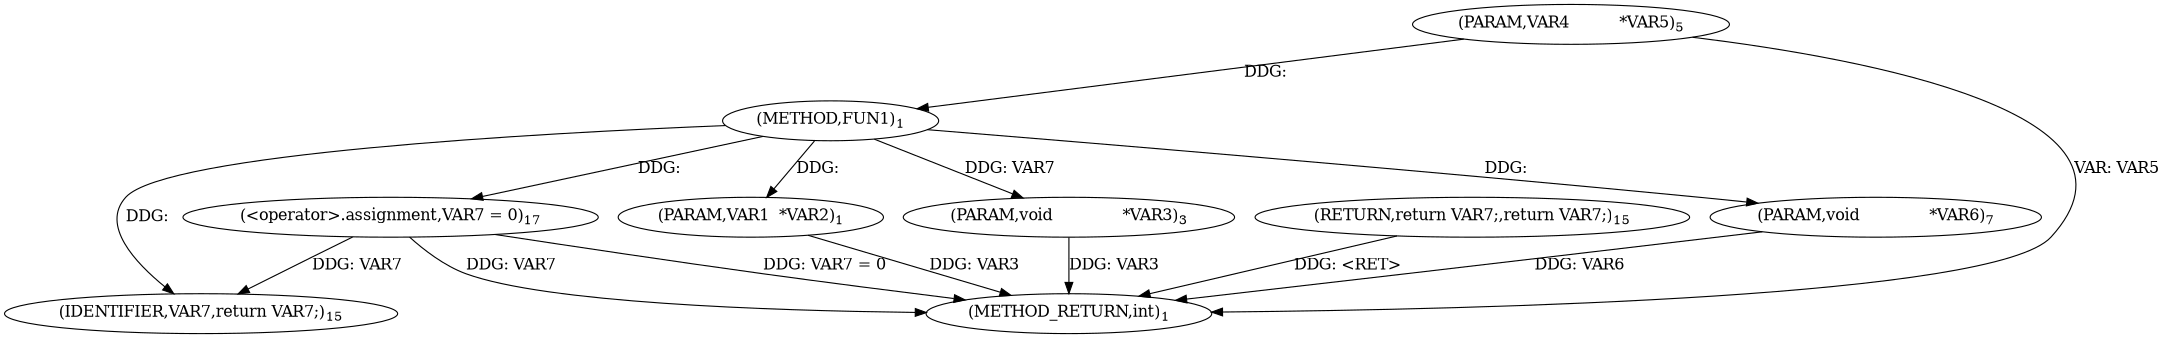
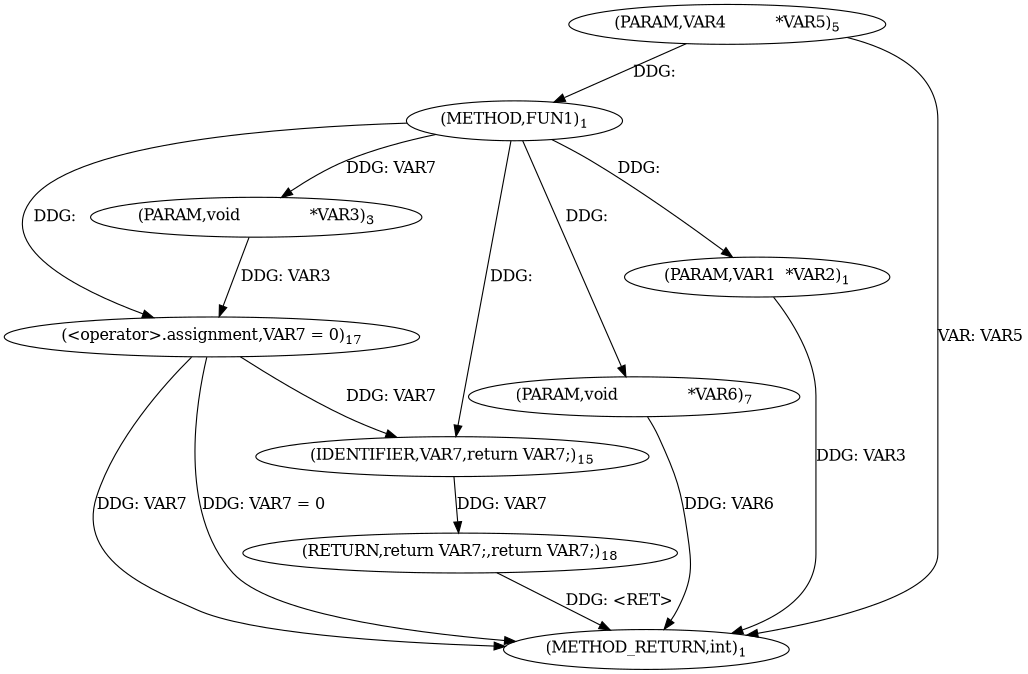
(1622, 216) -> (610, 551)
(1069, 260) -> (236, 272)
none -> (456, 499)
